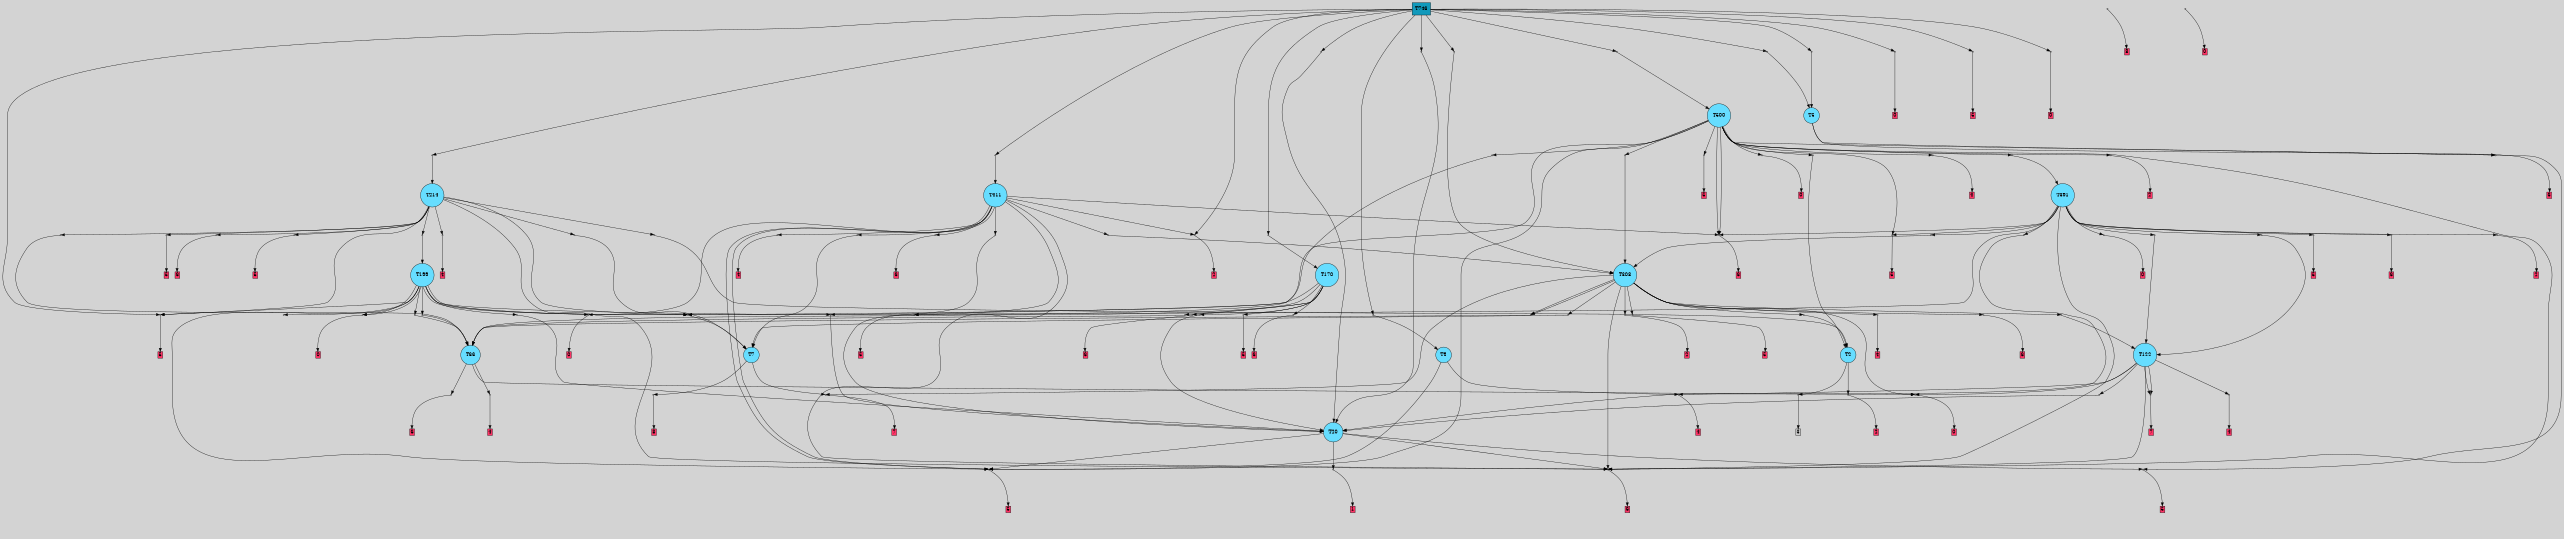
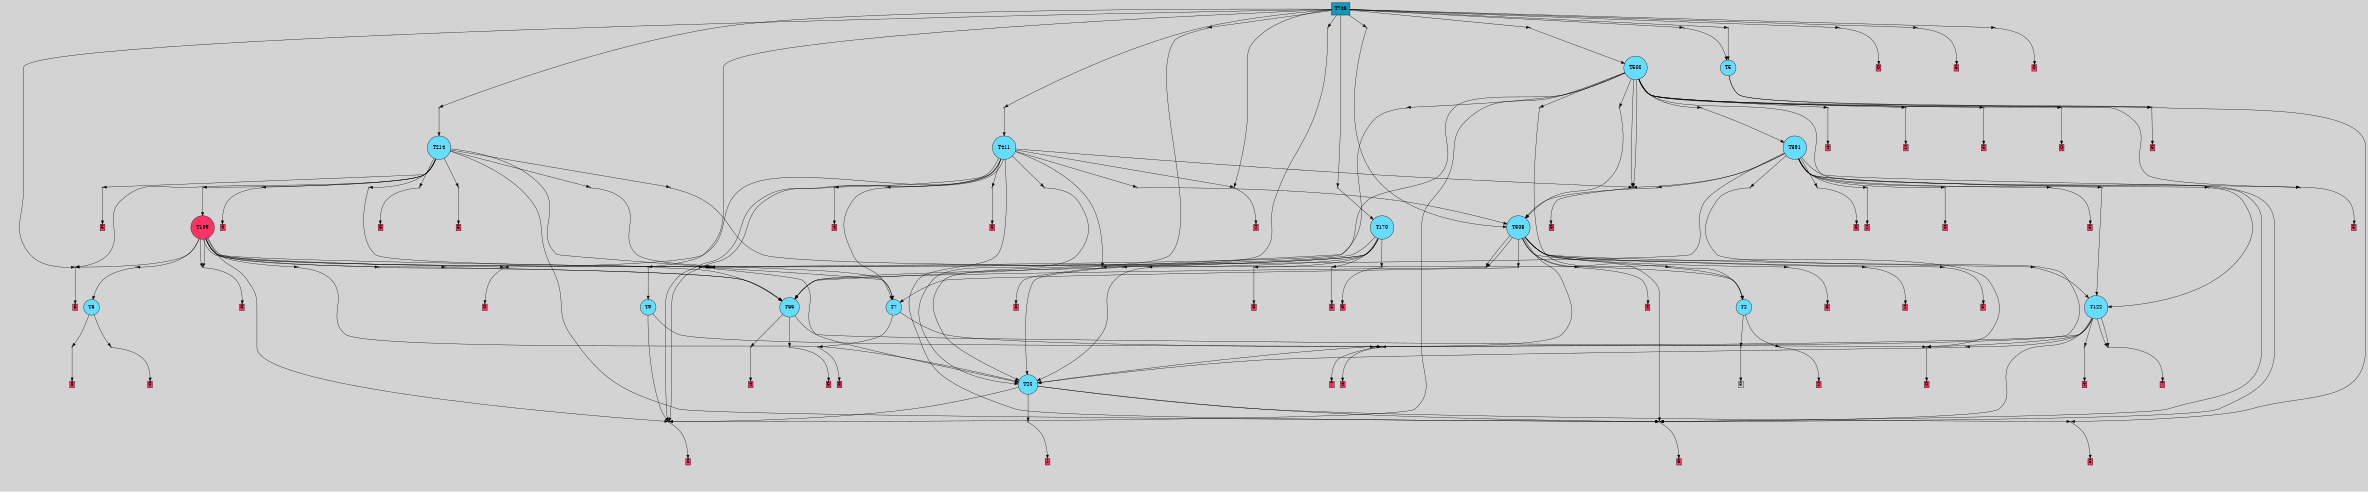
(422, 275) -> (203, 227)
none -> (92, 307)
